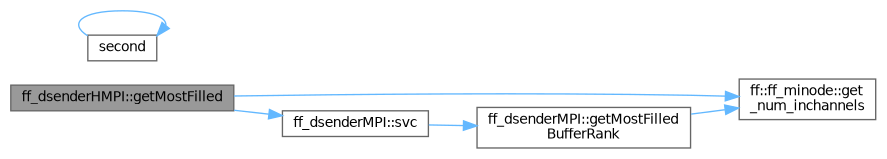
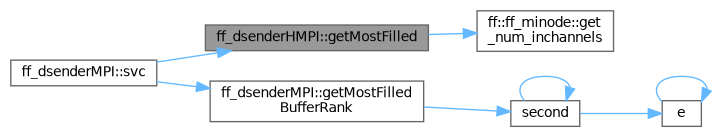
(251, 112) -> (187, 57)
(708, 112) -> (460, 109)
none -> (682, 114)
